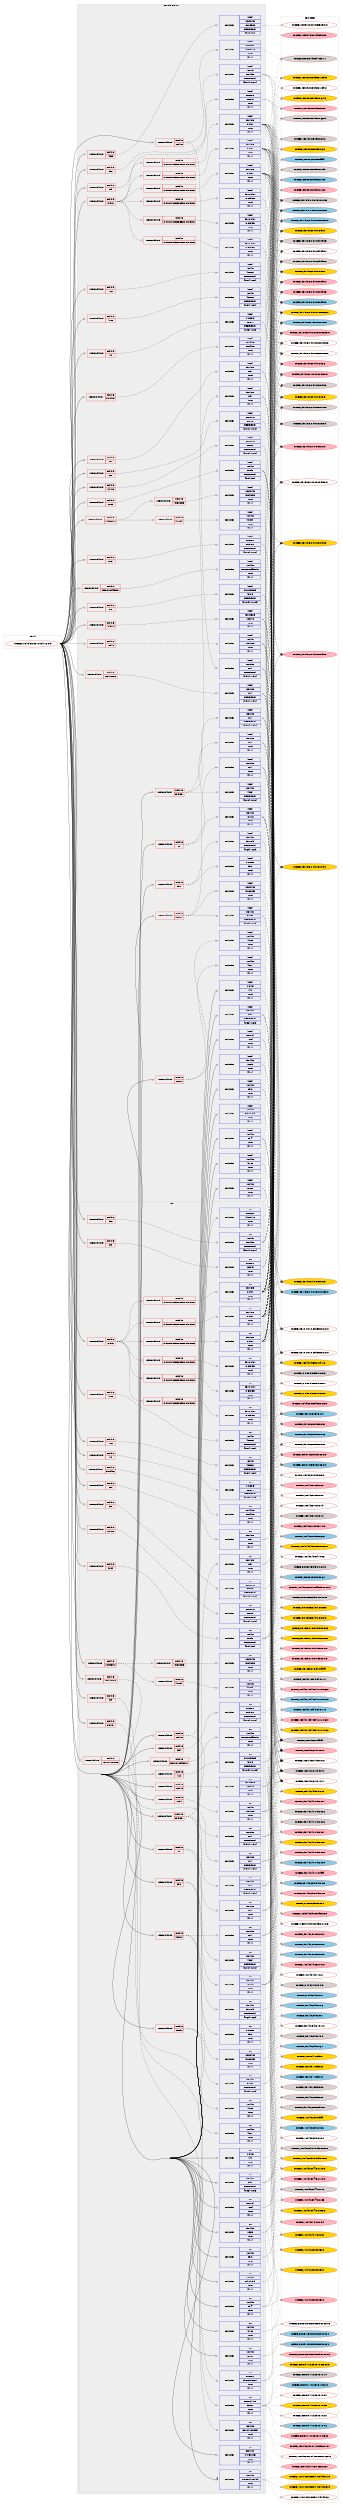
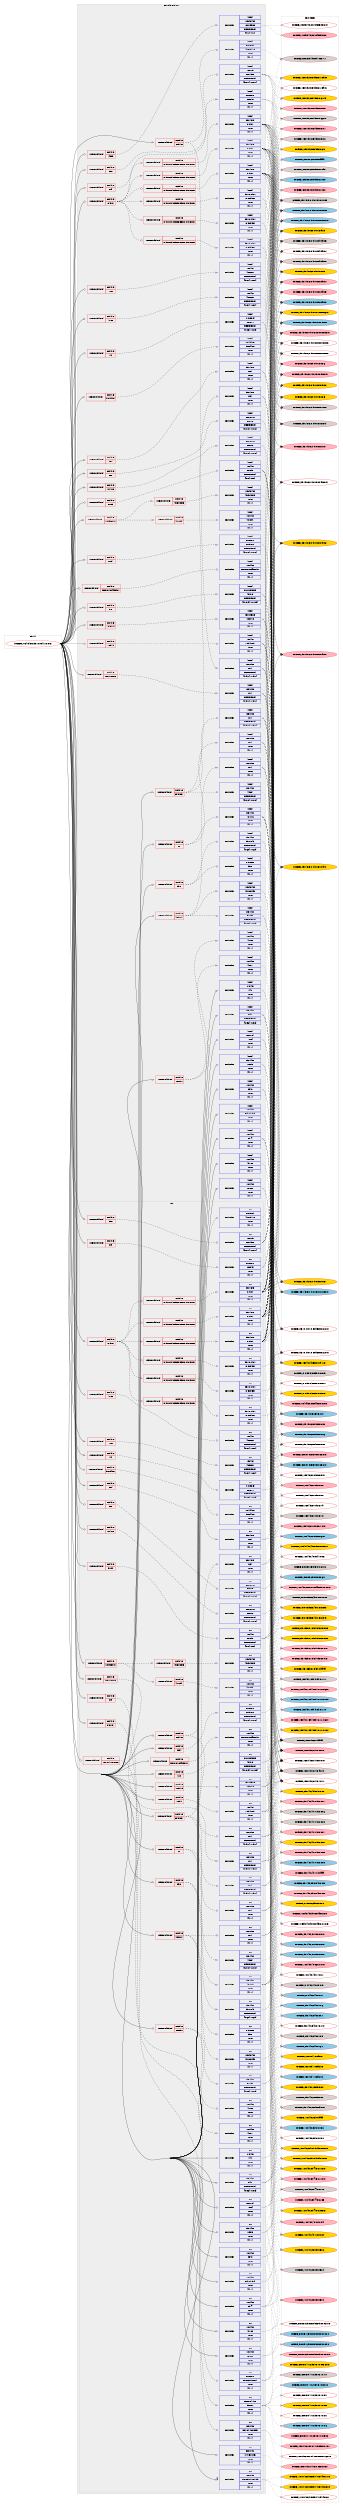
none -> (310, 129)
(310, 385) -> (310, 385)
(310, 1475) -> (310, 1475)
(310, 2087) -> (310, 2087)
(310, 2148) -> (310, 2148)
(310, 2270) -> (310, 2270)
